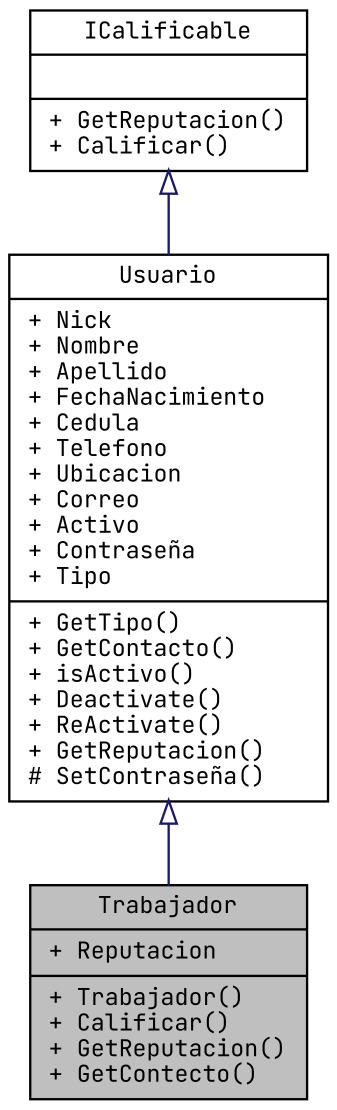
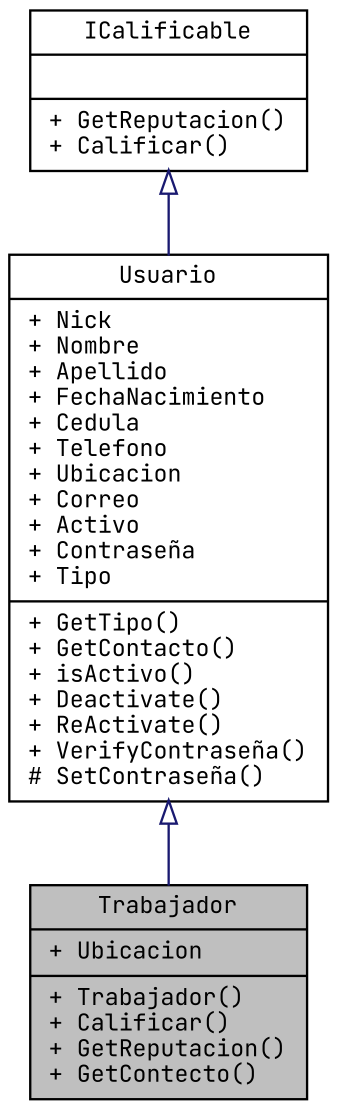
(148, 751) -> (169, 751)
(134, 951) -> (127, 951)
